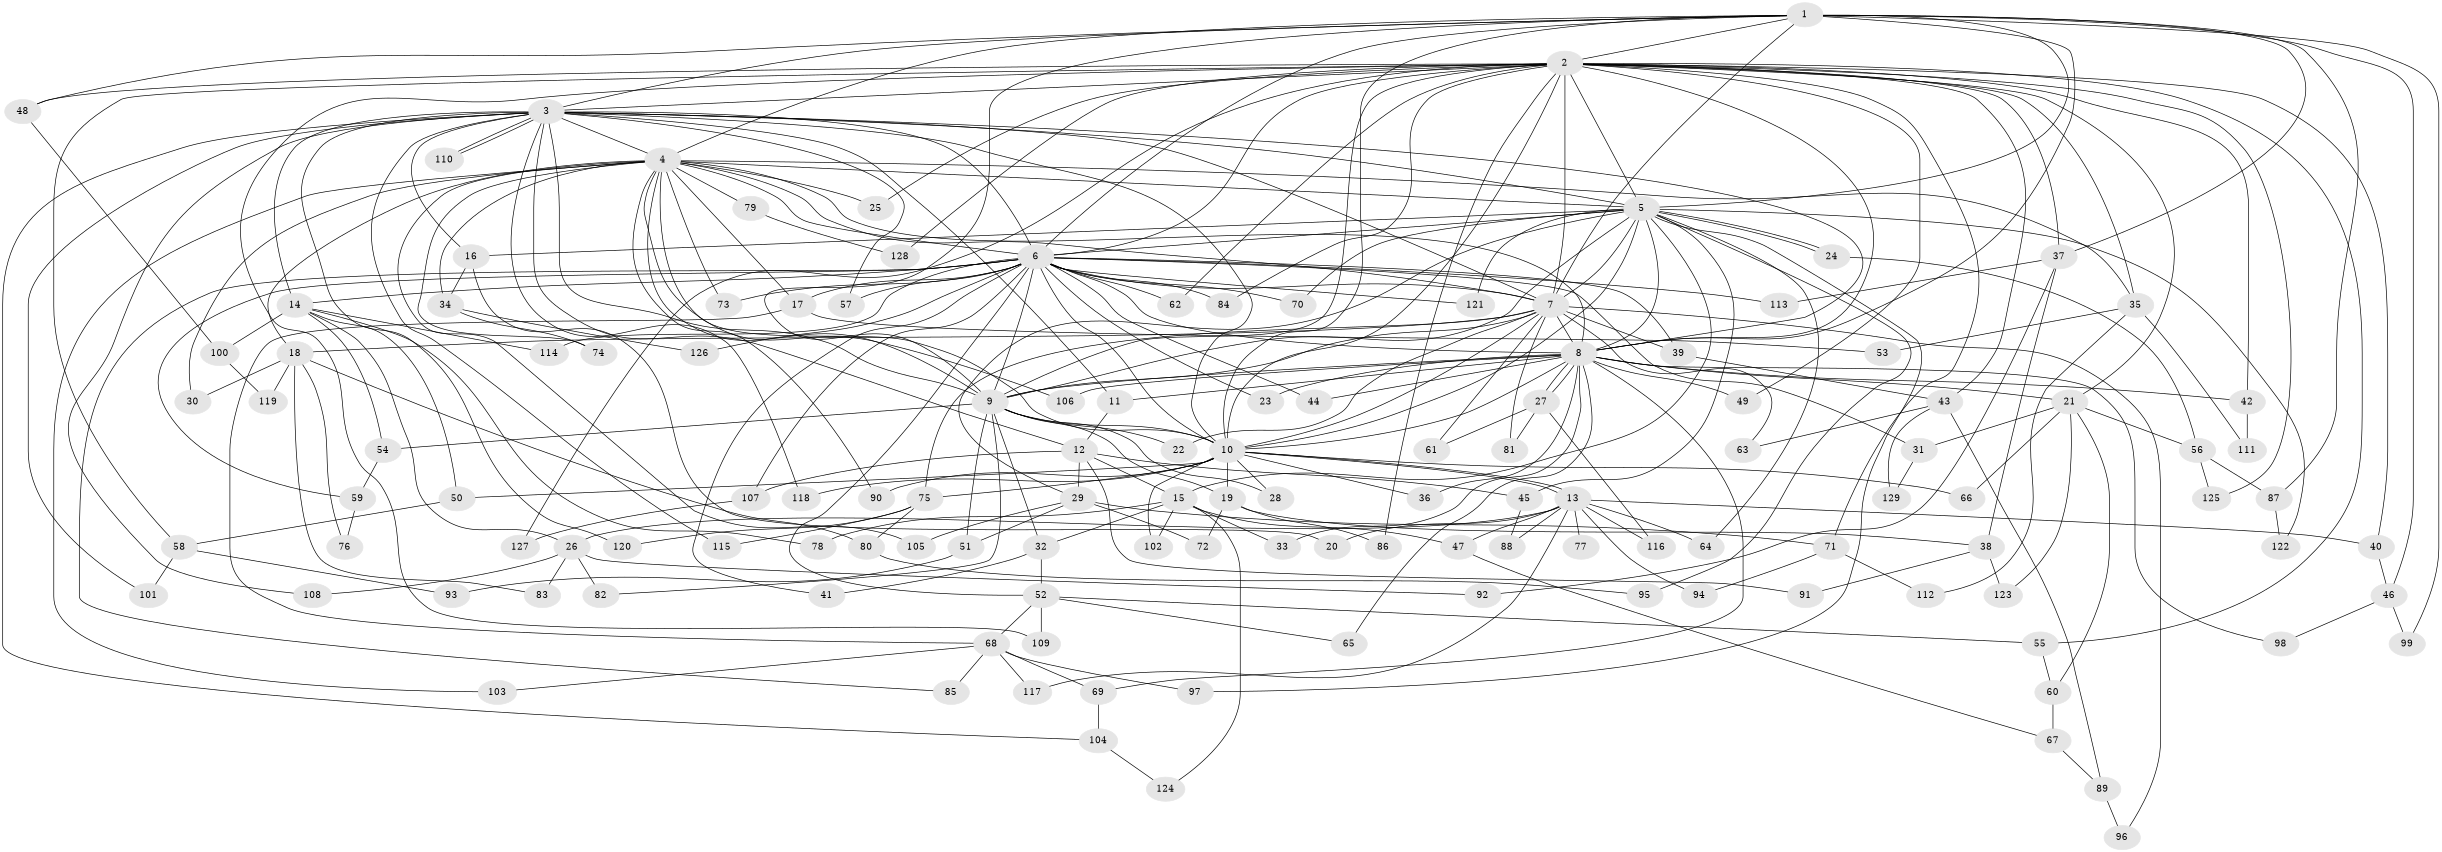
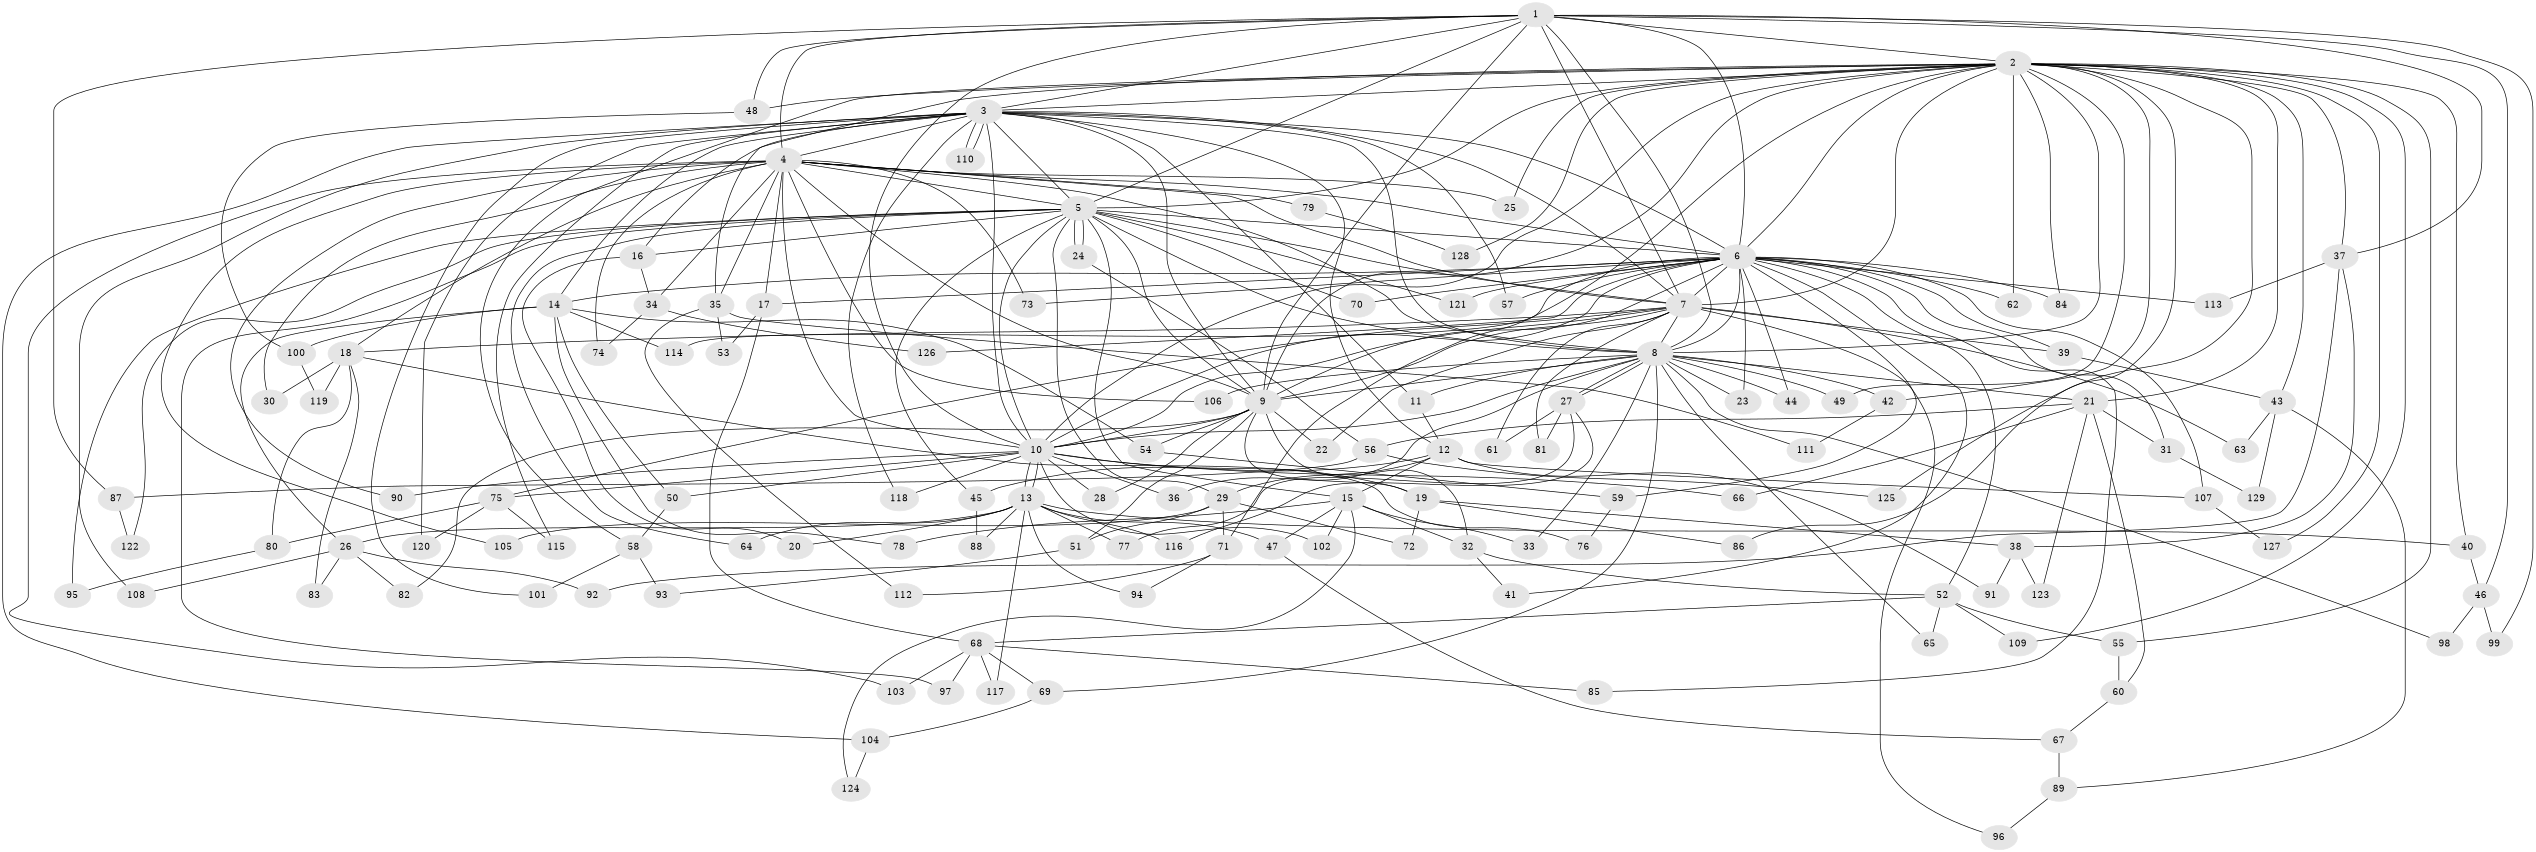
none -> (1371, 479)
